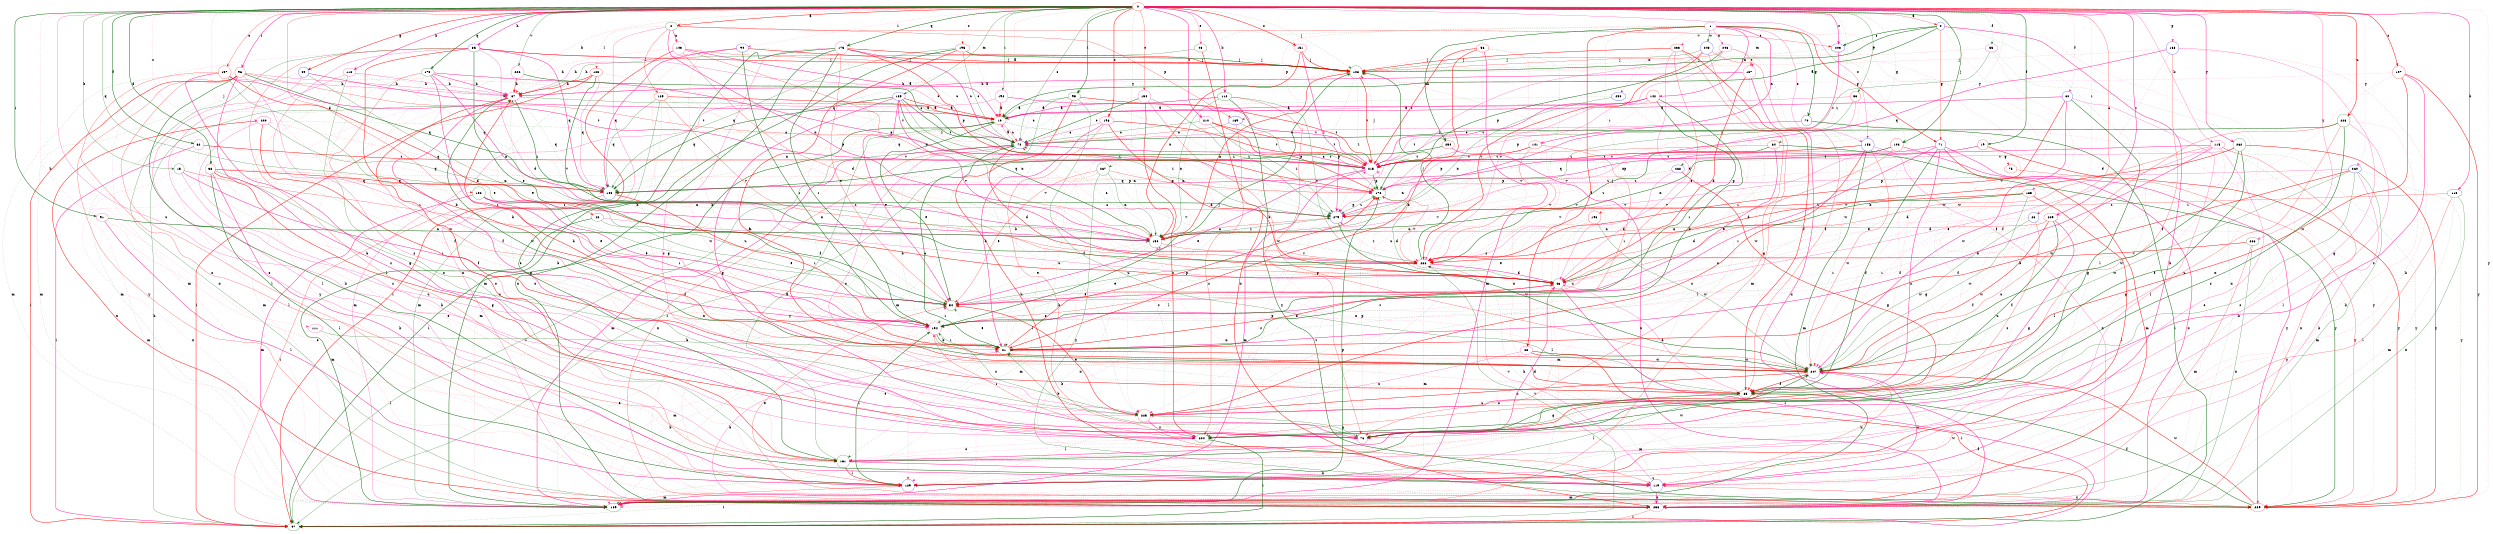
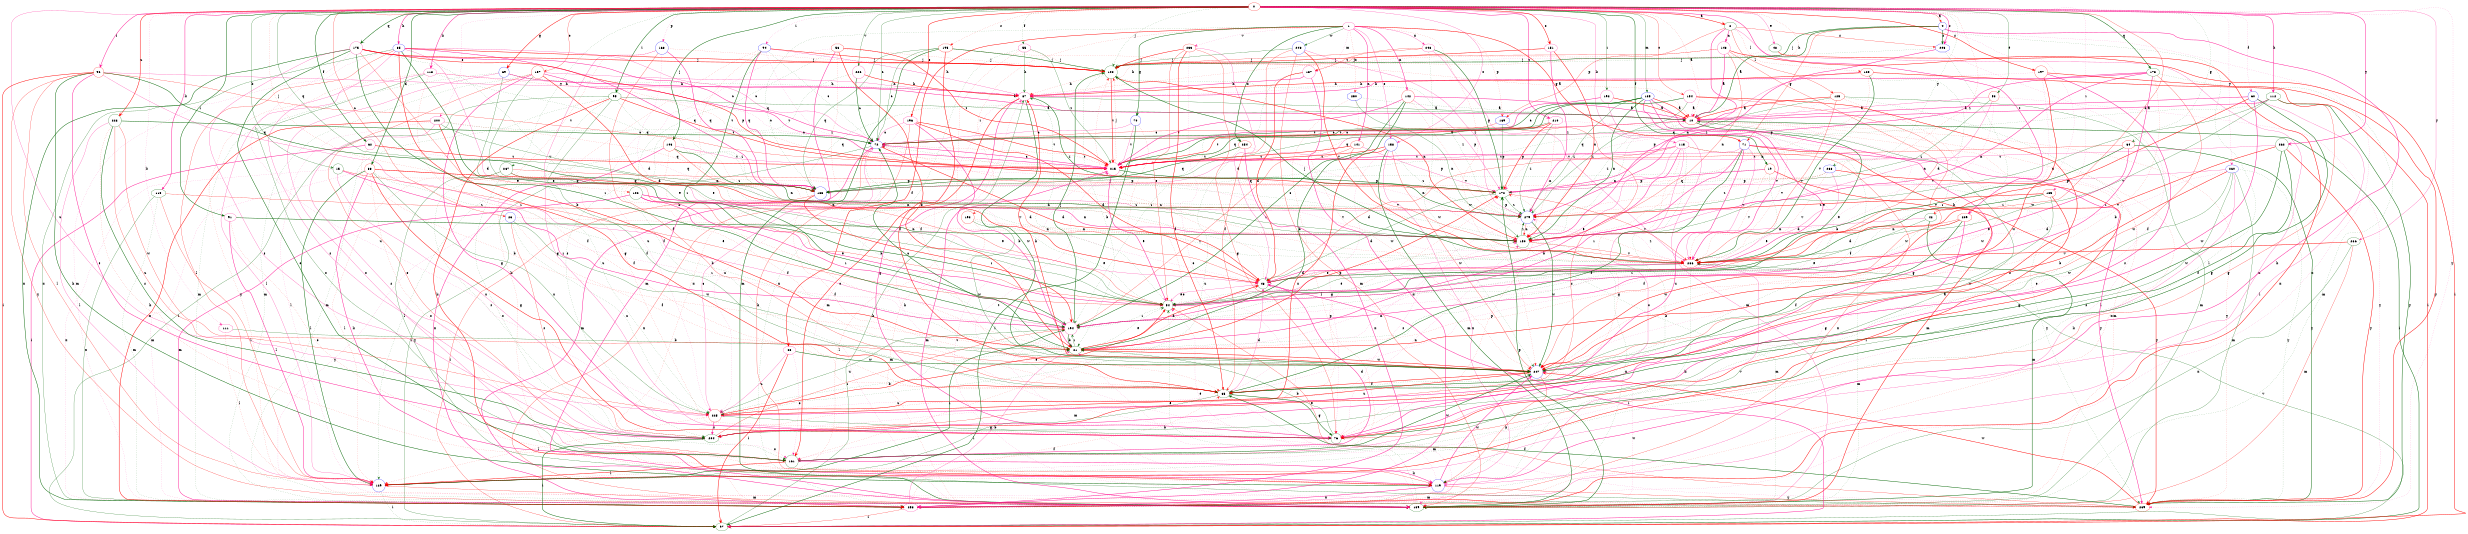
(887, 56) -> (1024, 71)
(2011, 169) -> none
